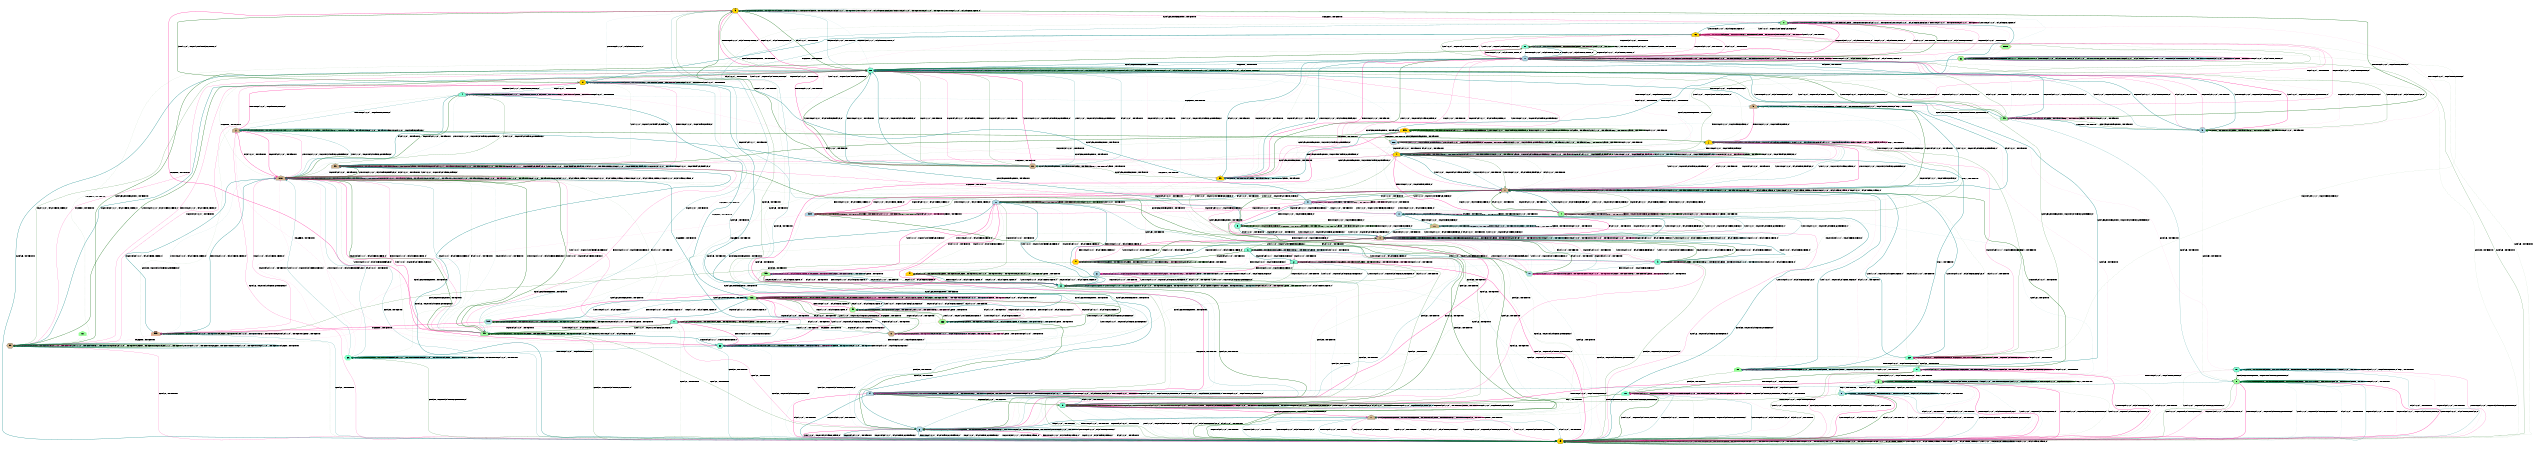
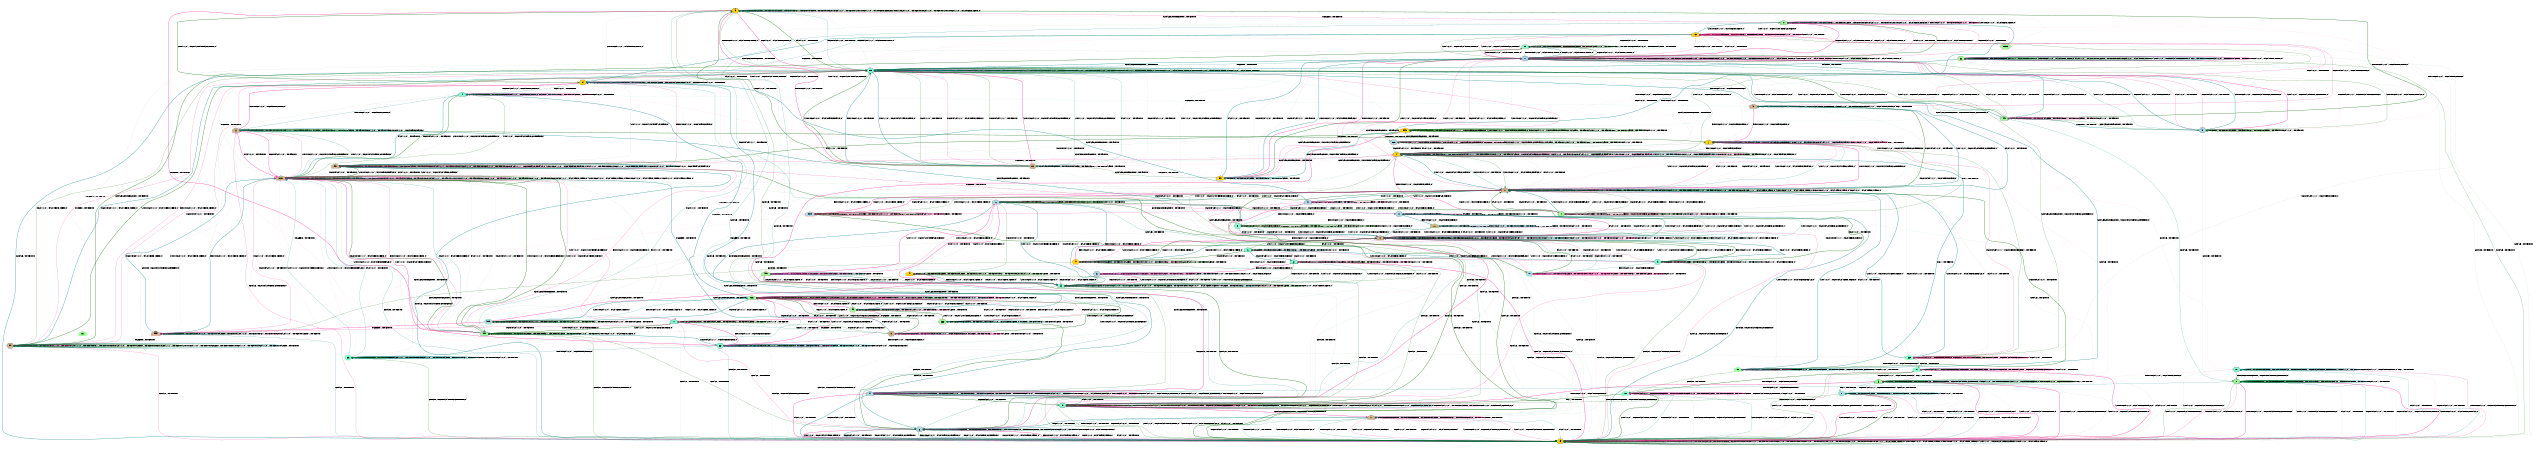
none -> (1436, 210)
(1273, 214) -> (1273, 214)
